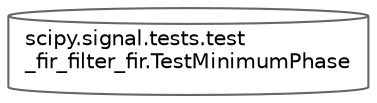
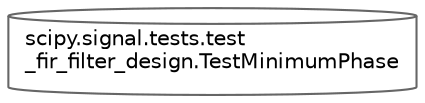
(188, 52) -> (212, 52)
